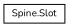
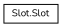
(34, 14) -> (31, 14)
